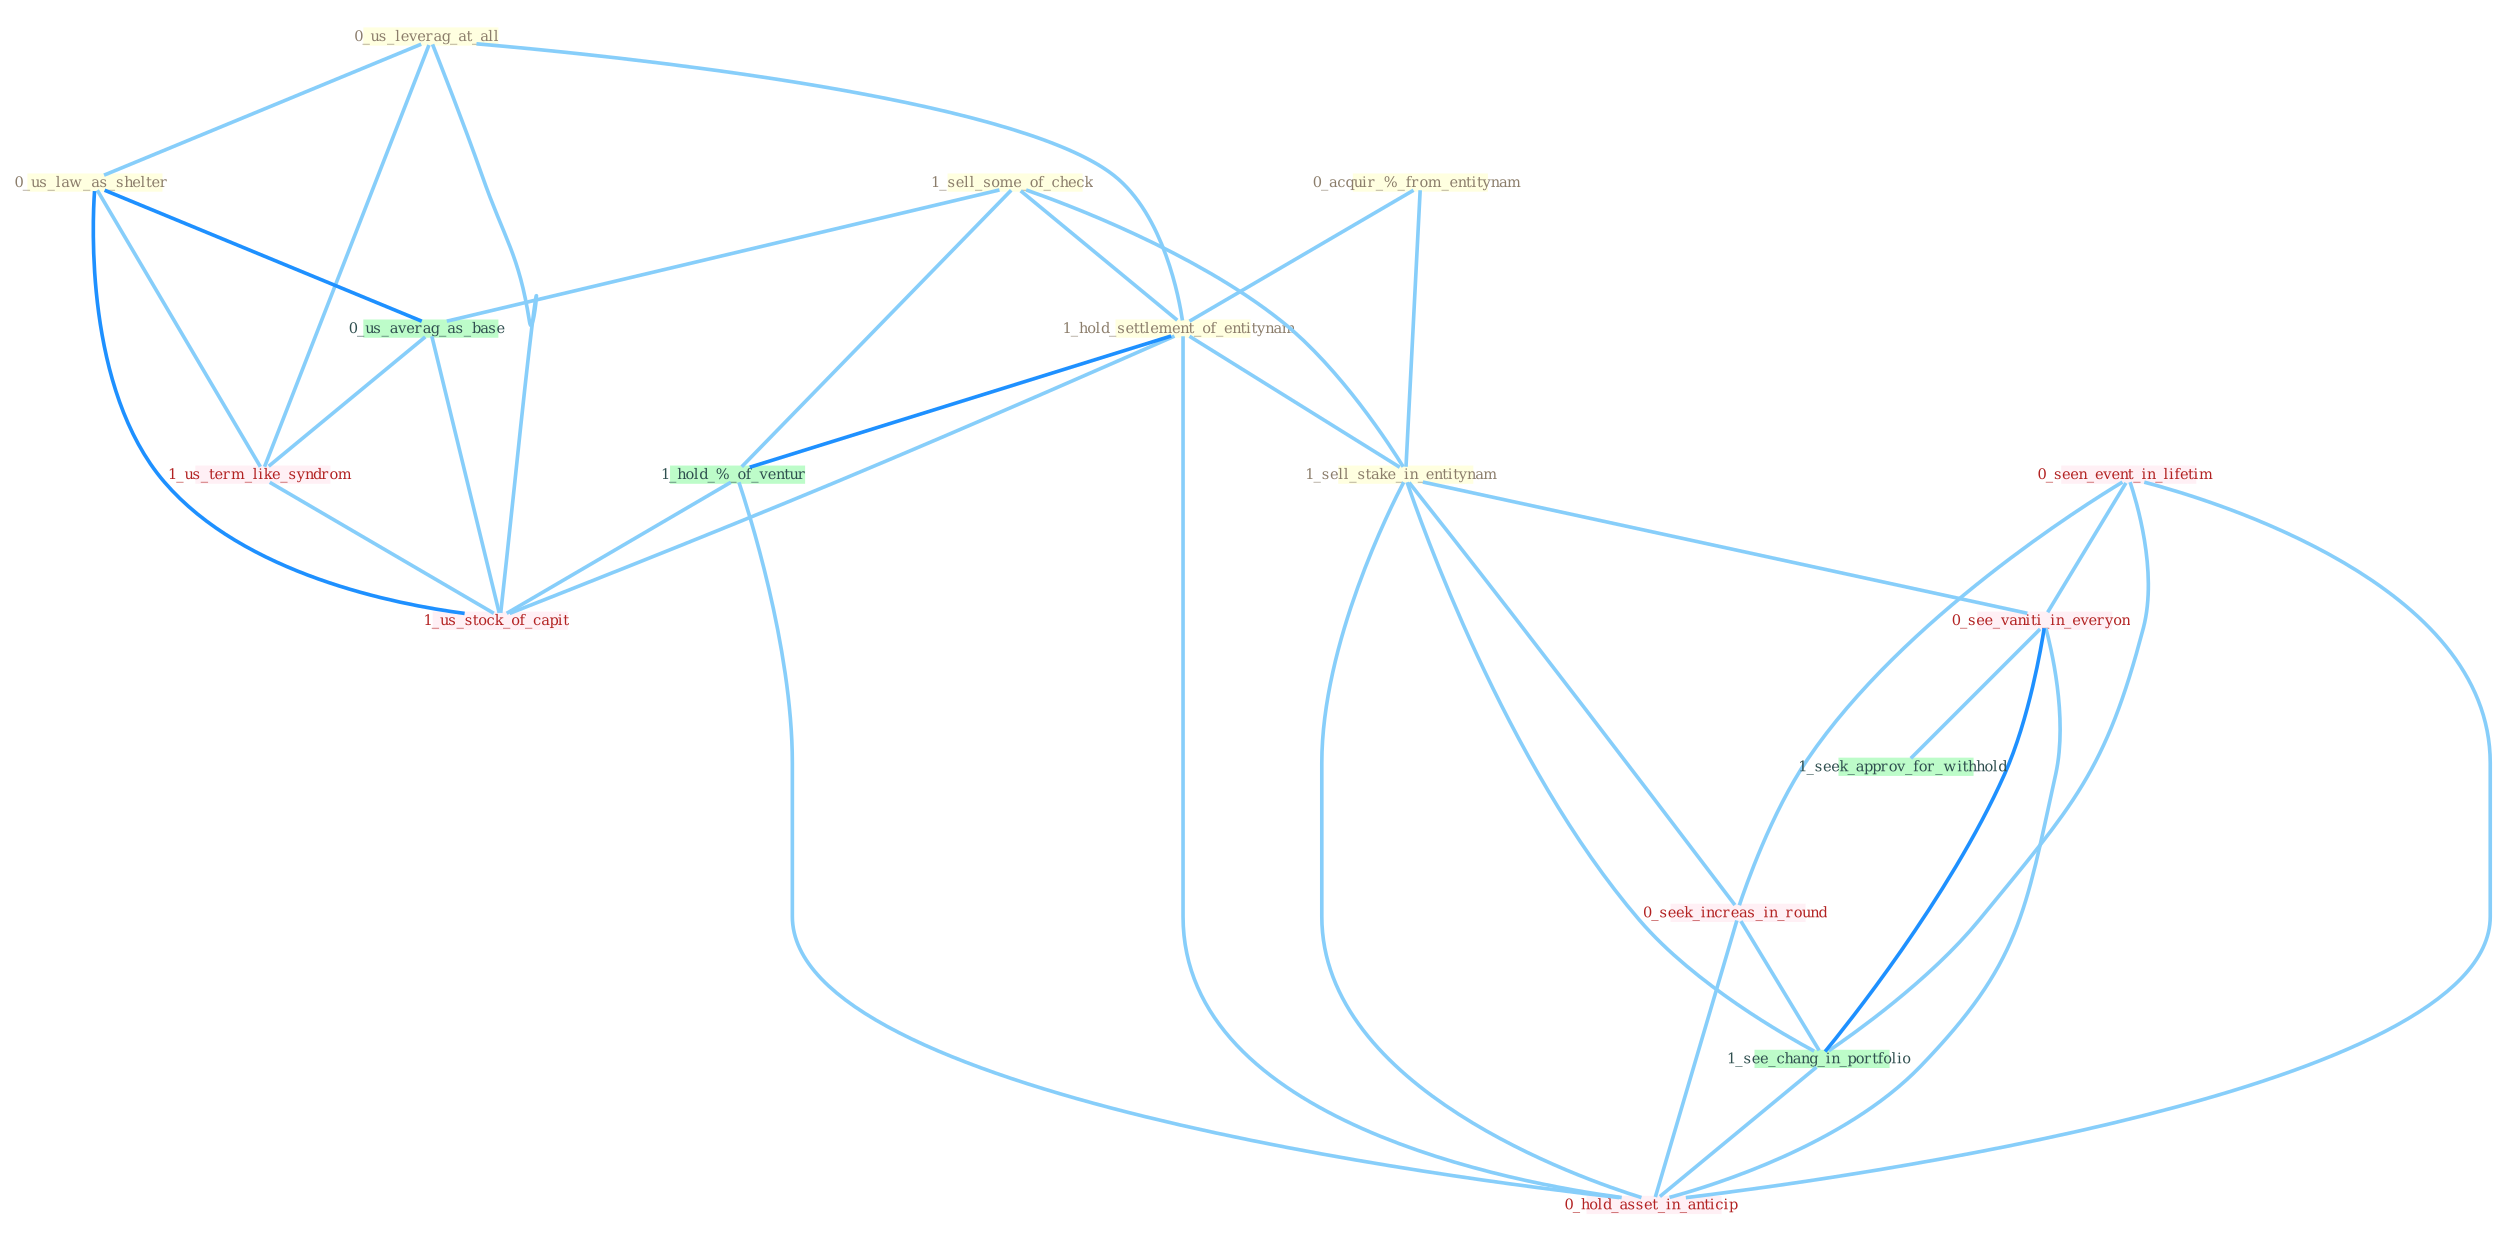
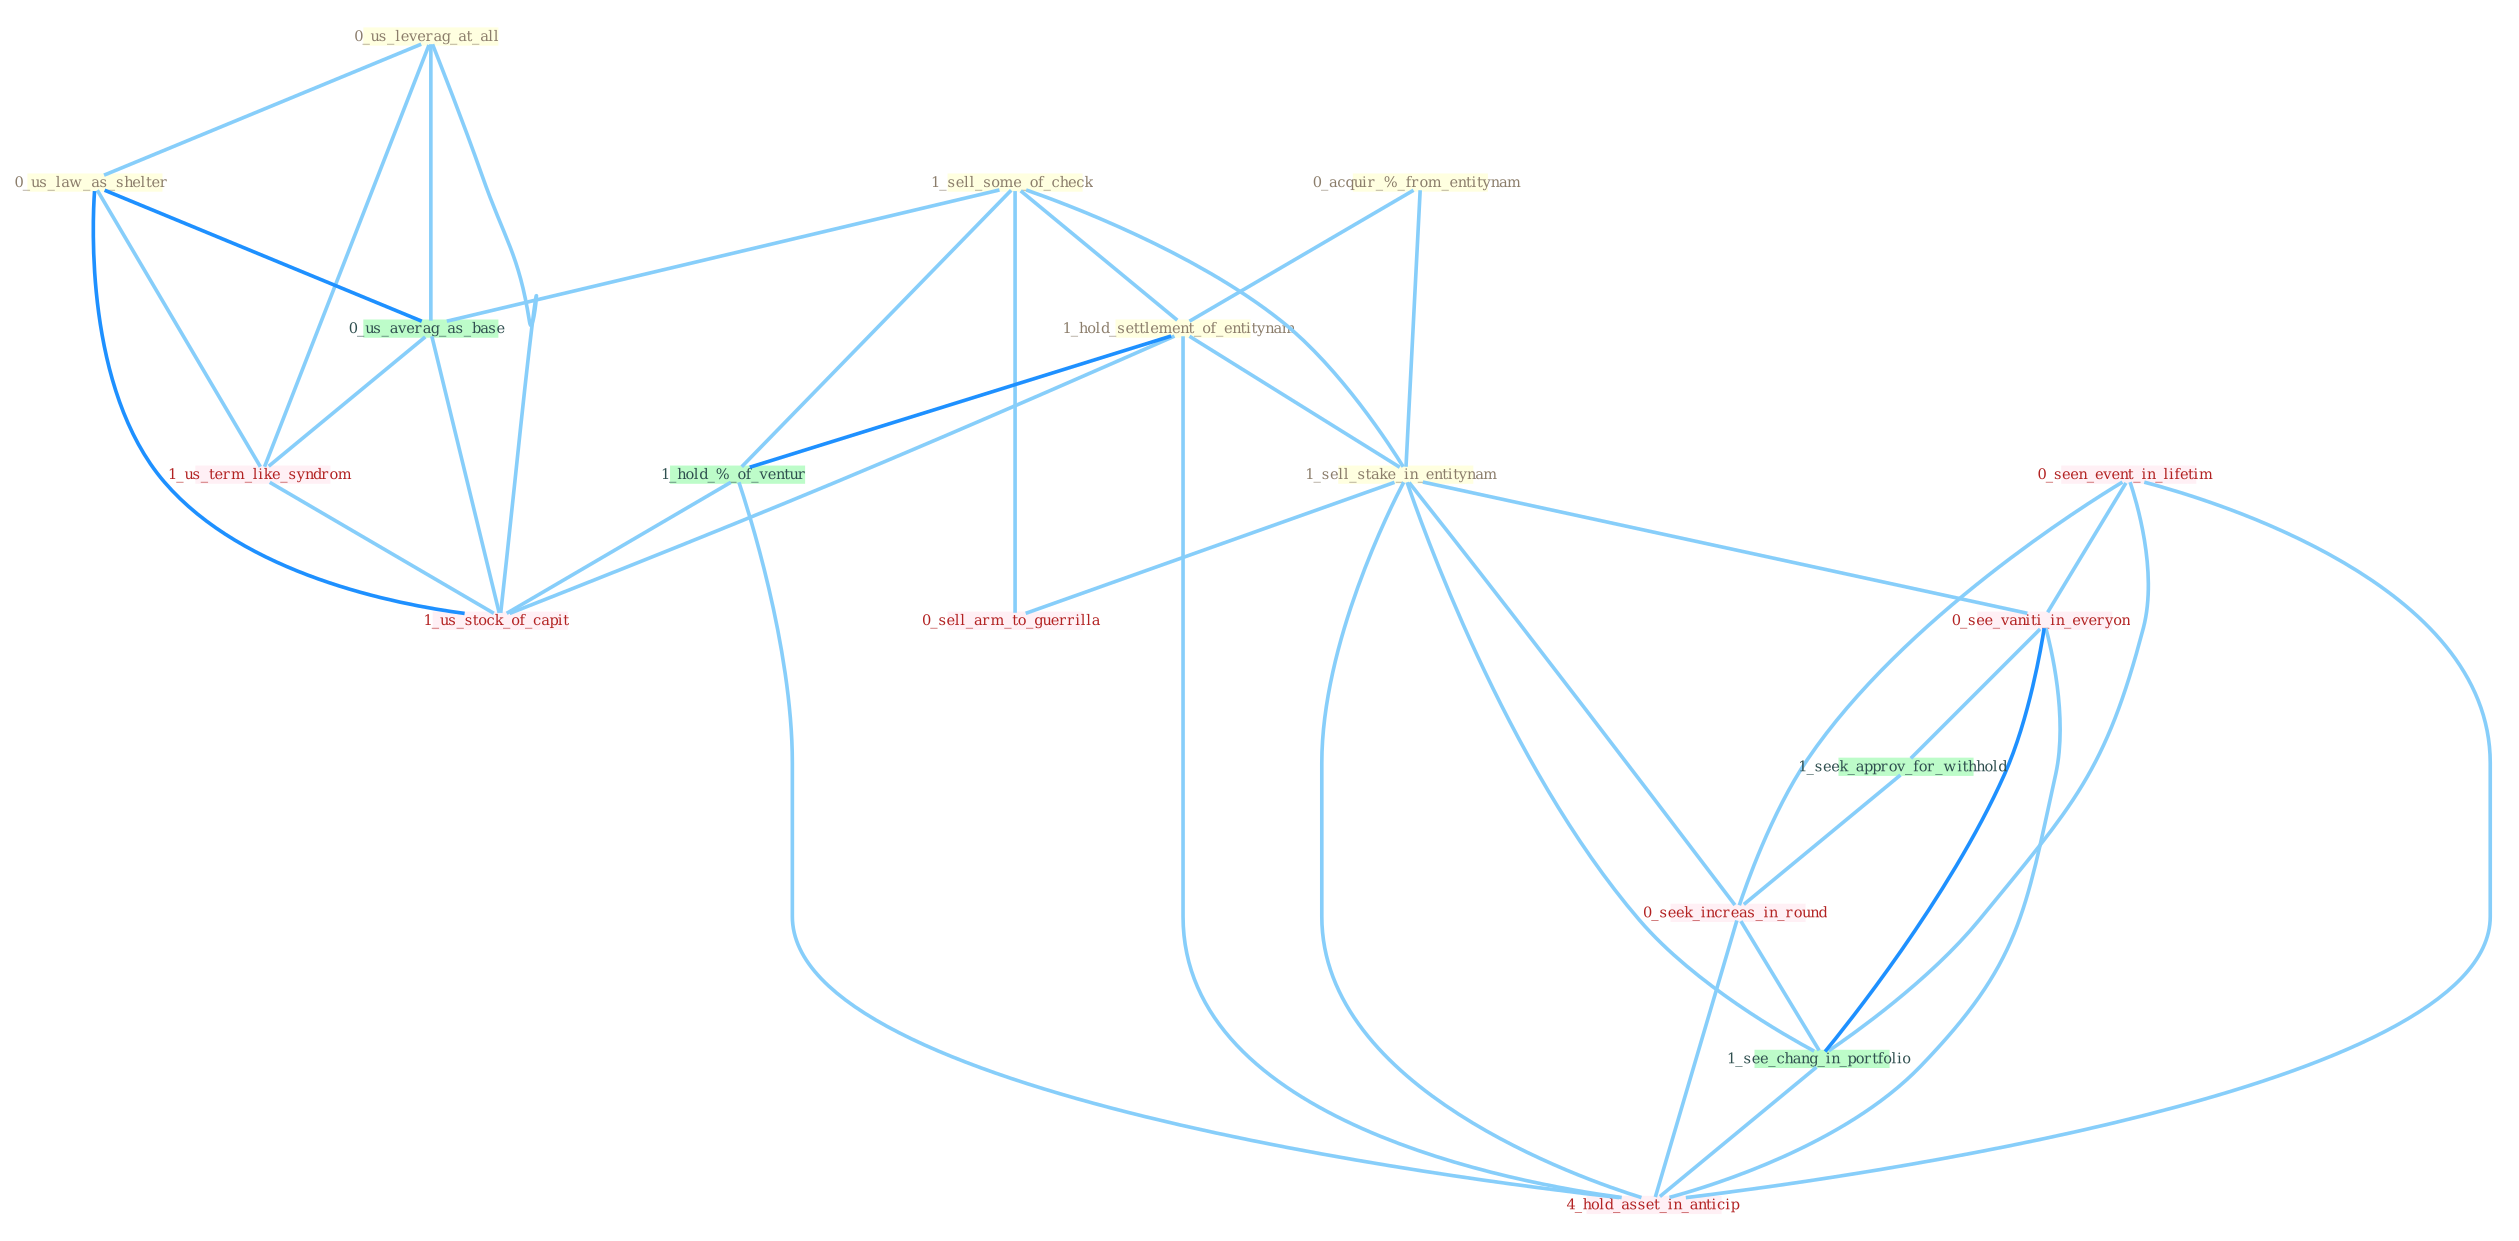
(882, 98) -> (431, 182)
none -> (1015, 621)
none -> (1822, 840)
(1654, 1205) -> (1654, 1205)
